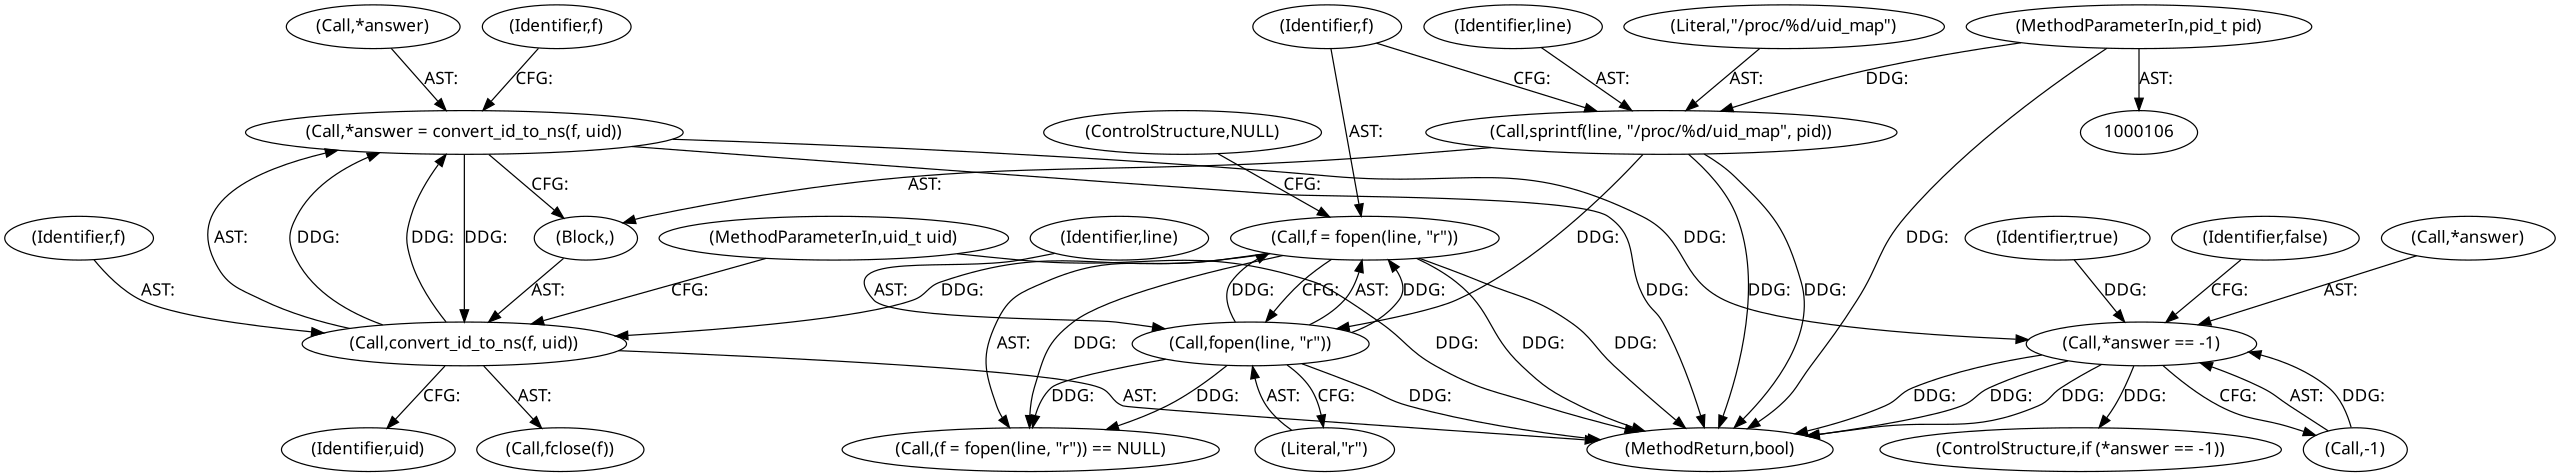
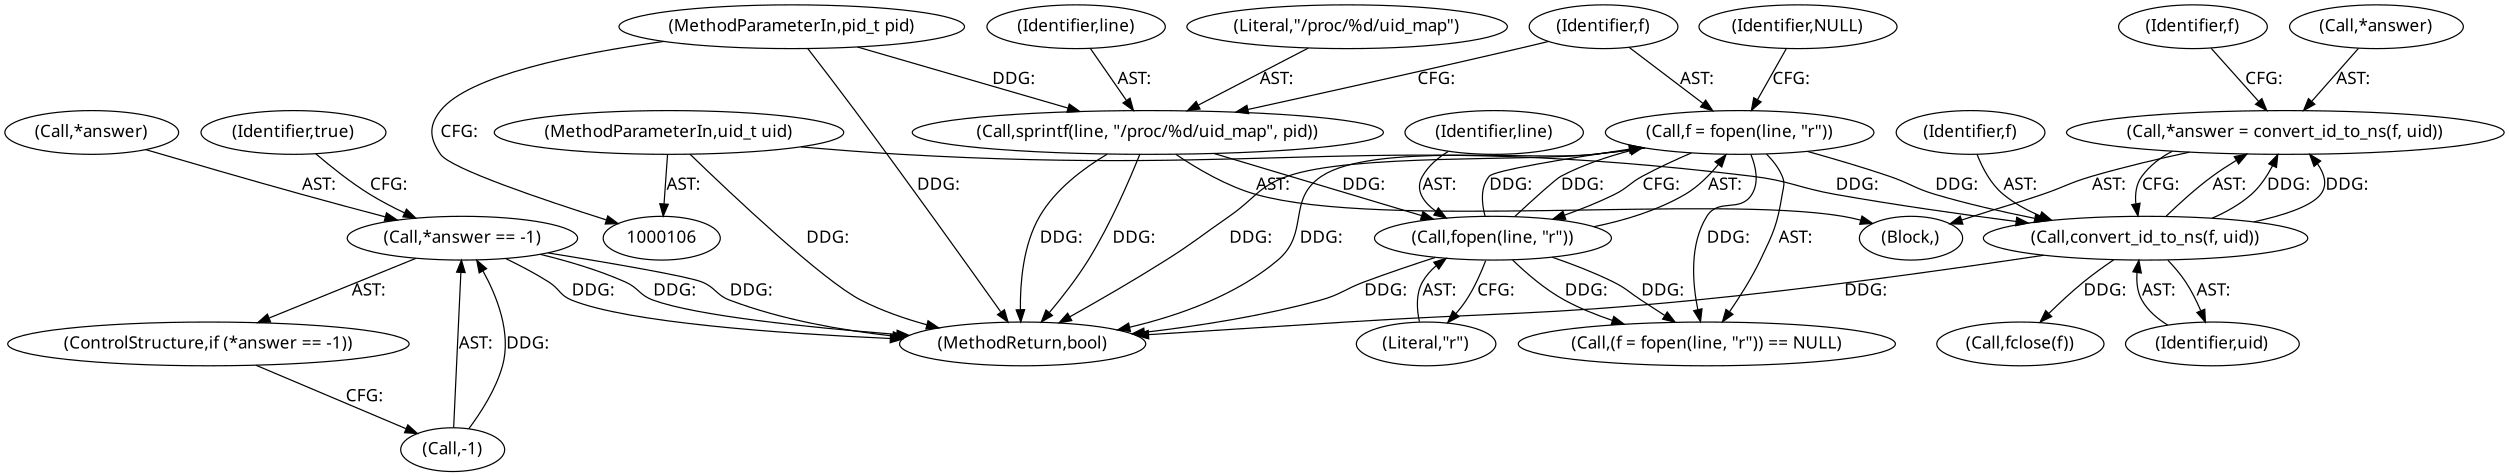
(2158, 80) -> (462, 132)
(1183, 132) -> (1798, 27)
(1367, 178) -> none
none -> (666, 179)
(552, 185) -> (2112, 185)
(1232, 191) -> none
(489, 238) -> (2163, 185)
(2265, 238) -> none
(531, 286) -> (2144, 304)
(692, 291) -> (1860, 185)
(2128, 291) -> (391, 185)
(444, 397) -> (2216, 291)
(537, 397) -> (2108, 291)
(1142, 397) -> (1868, 291)
(2148, 397) -> (371, 291)
(2228, 410) -> (331, 397)
